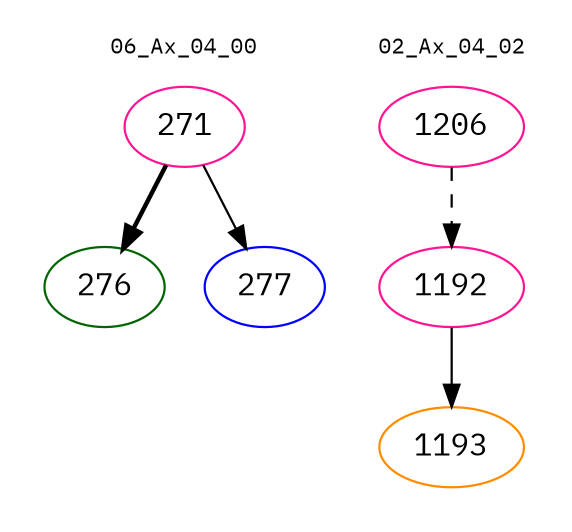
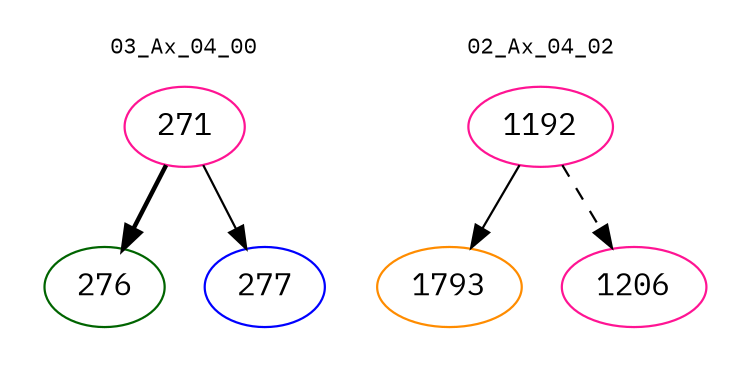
(185, 48) -> (185, 48)
(452, 196) -> (581, 197)
(452, 447) -> (449, 287)
